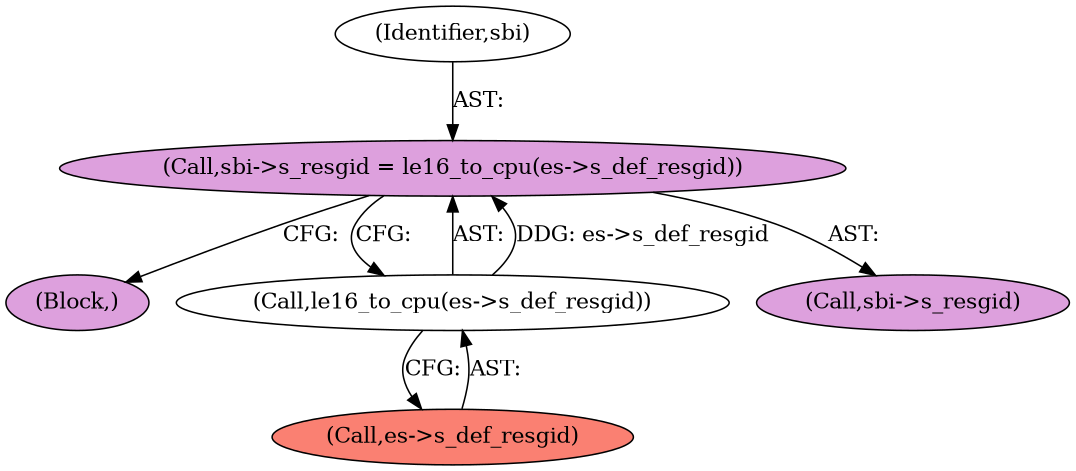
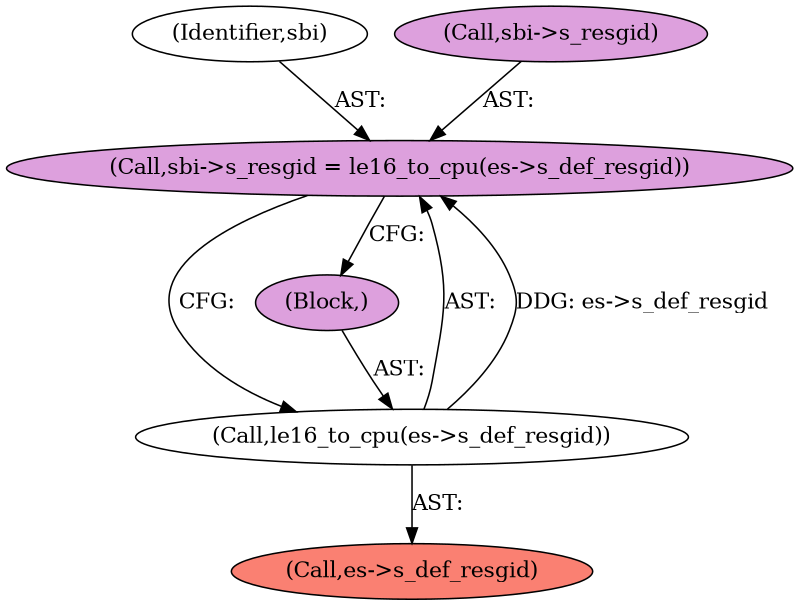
(762, 219) -> (481, 96)
(437, 370) -> (441, 504)
(469, 378) -> (362, 364)
